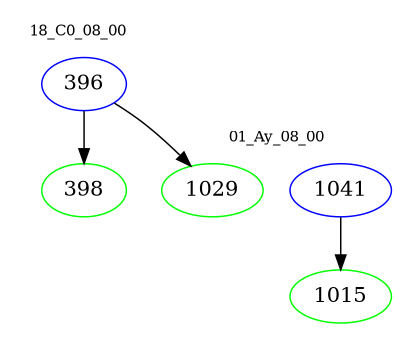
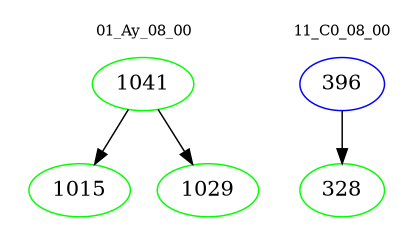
(78, 32) -> (342, 32)
(160, 137) -> (171, 130)
(84, 190) -> (342, 190)
(341, 190) -> (143, 84)
